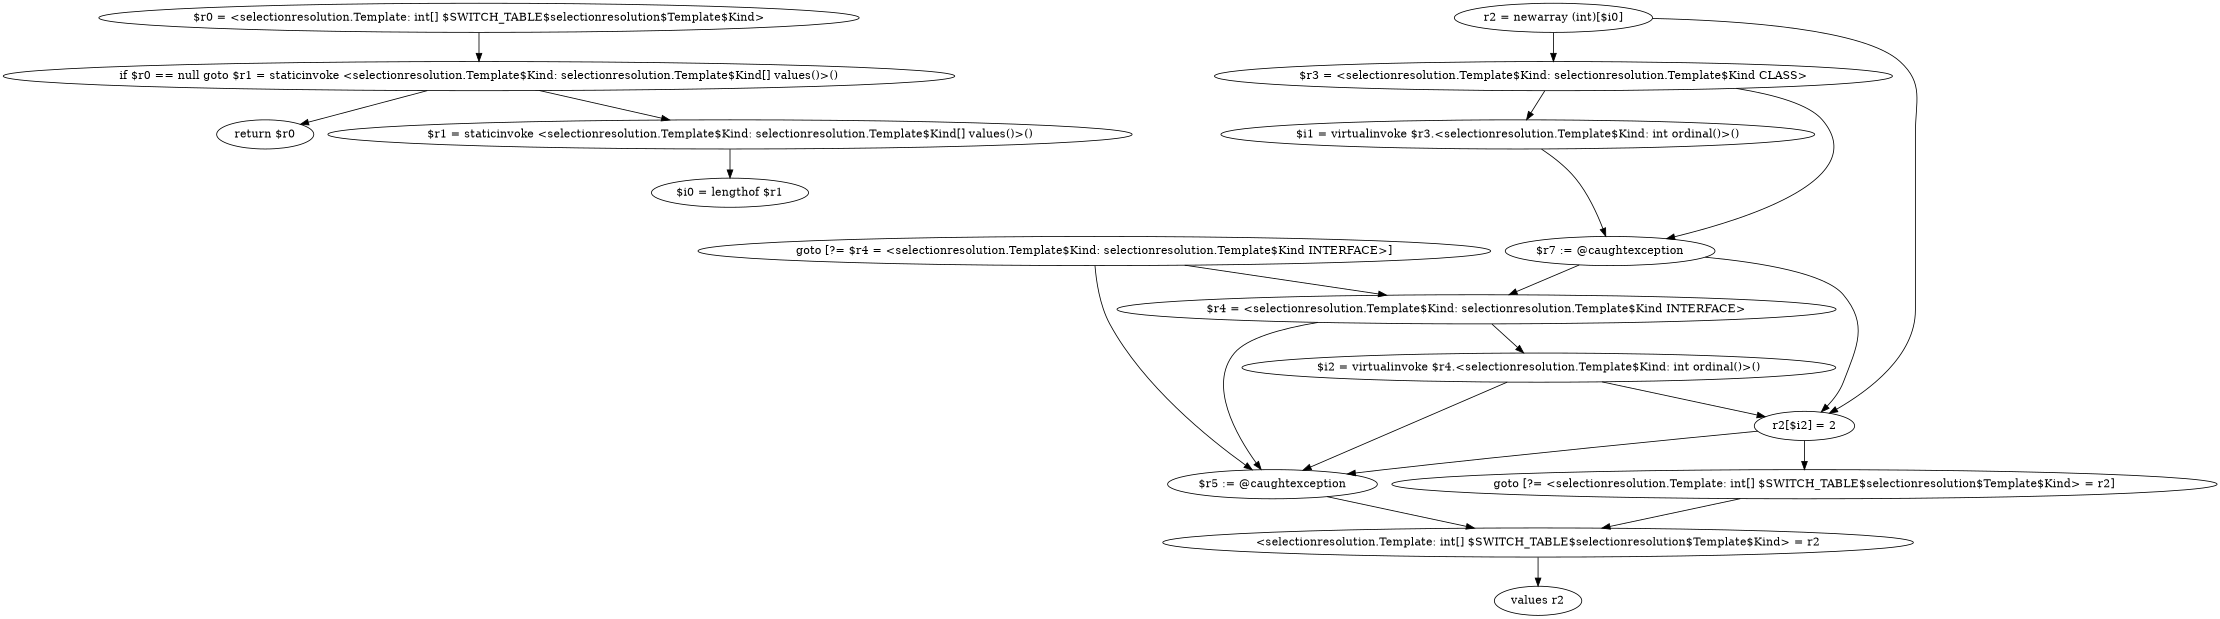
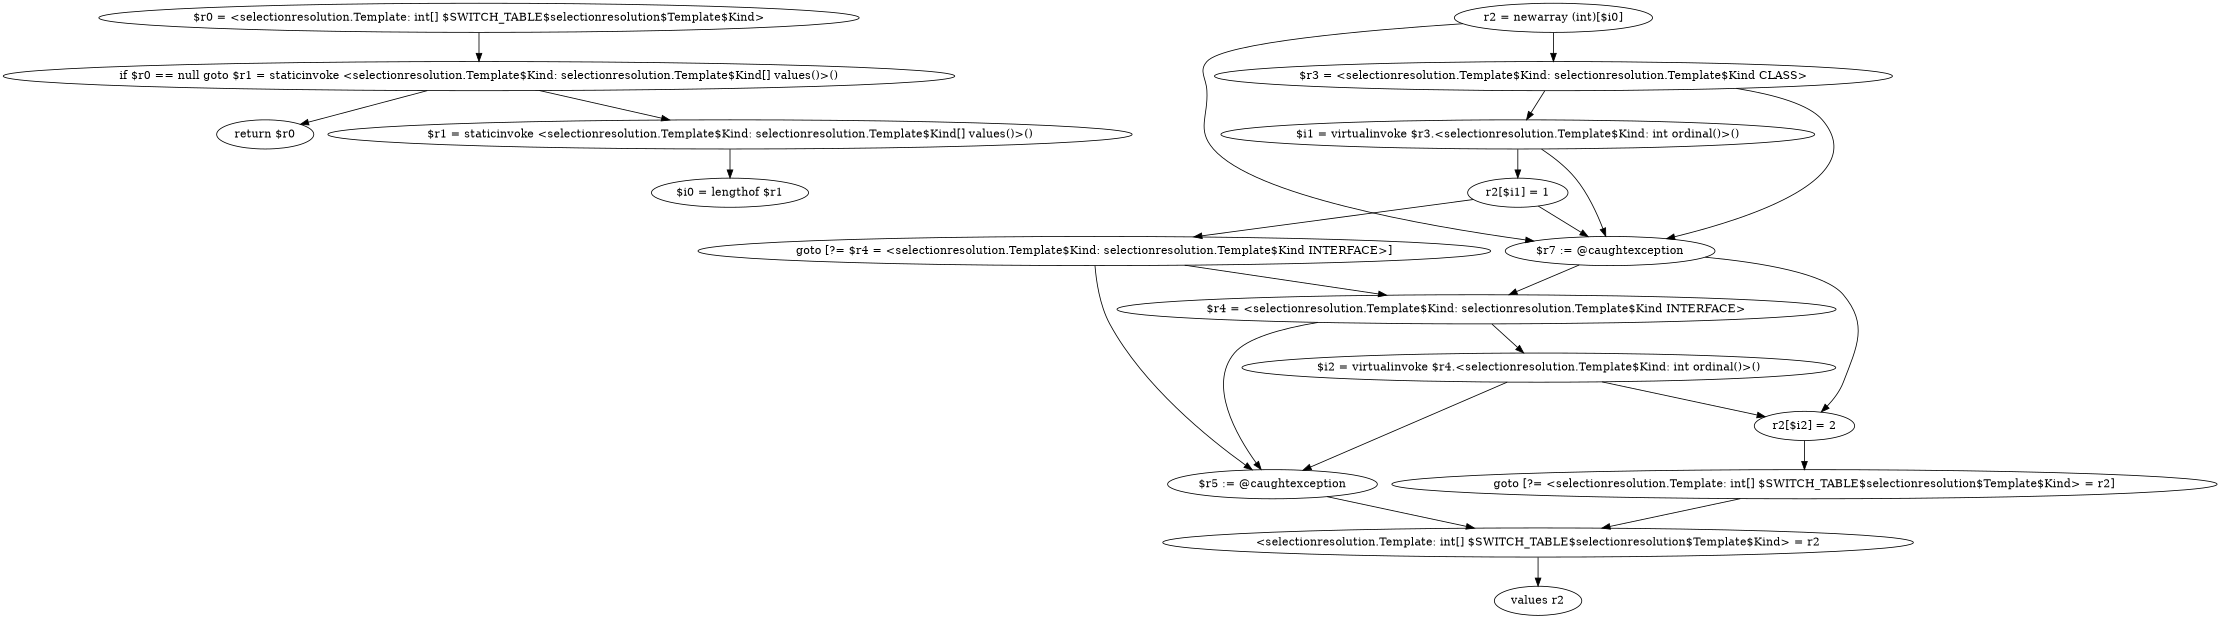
(1916, 122) -> (1207, 139)
none -> (1518, 193)
(1557, 451) -> none
